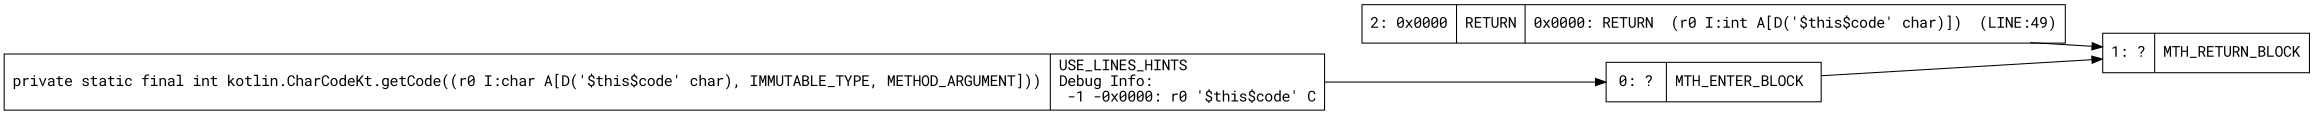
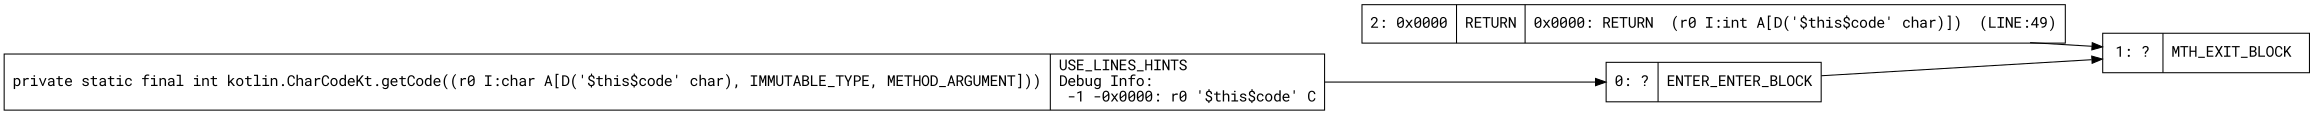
(2232, 52) -> (2232, 52)
(1739, 82) -> (1740, 82)
